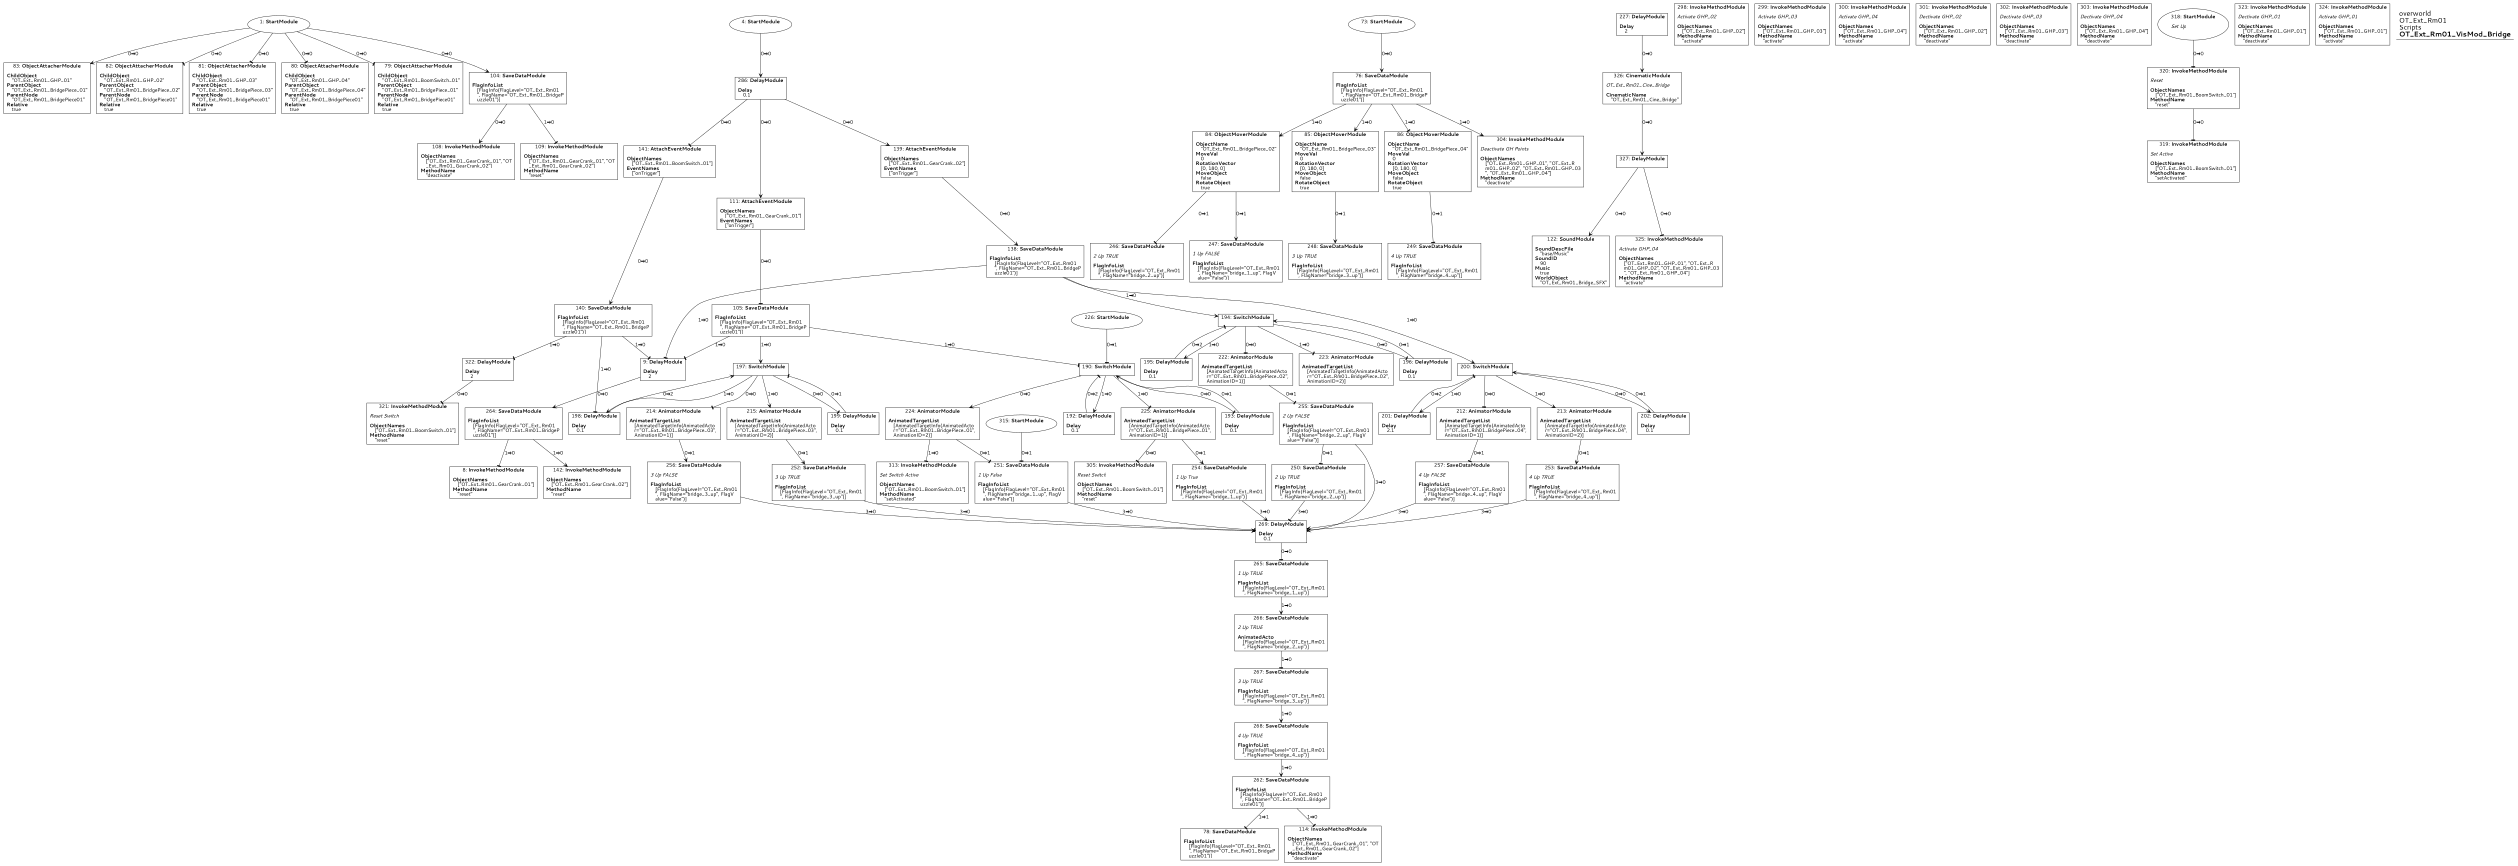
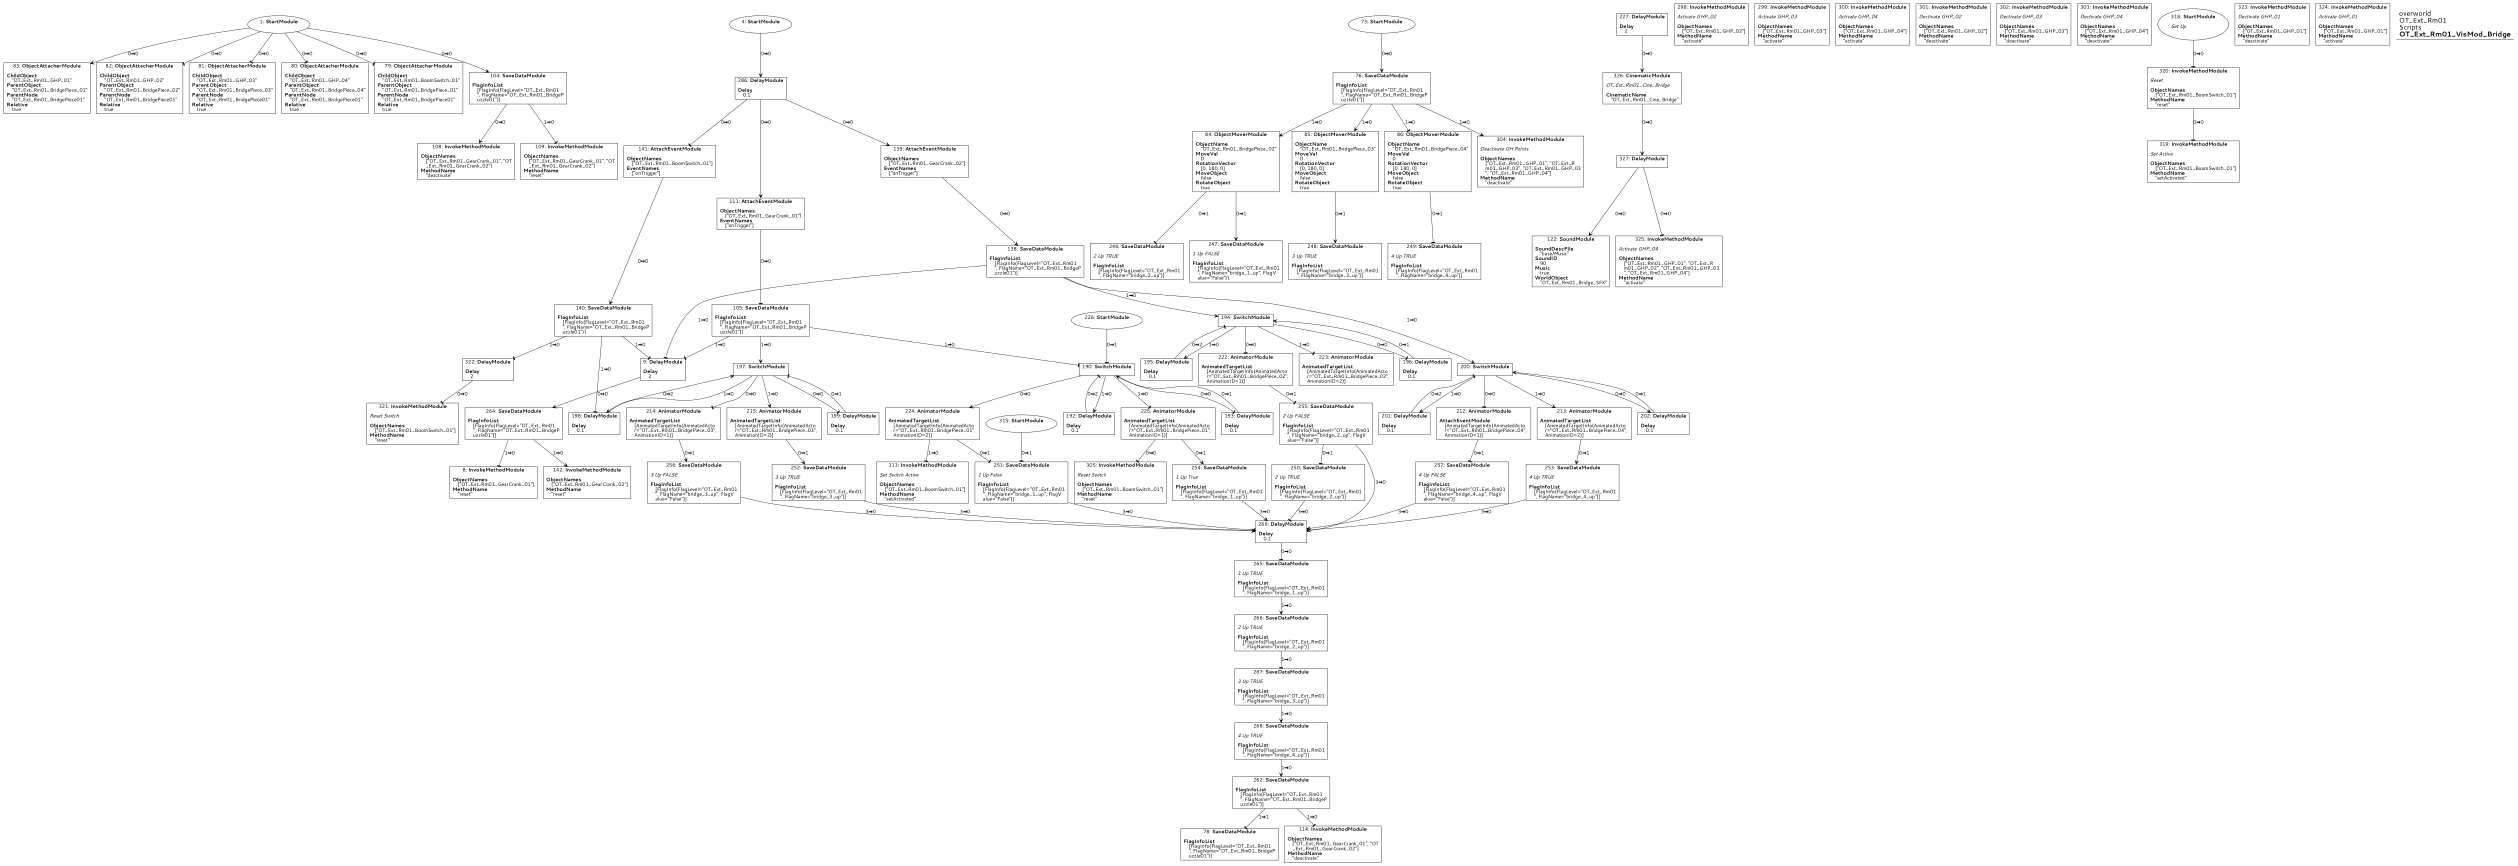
(1465, 421) -> (1465, 421)
(1388, 431) -> (1388, 431)
(1256, 637) -> (1253, 637)
